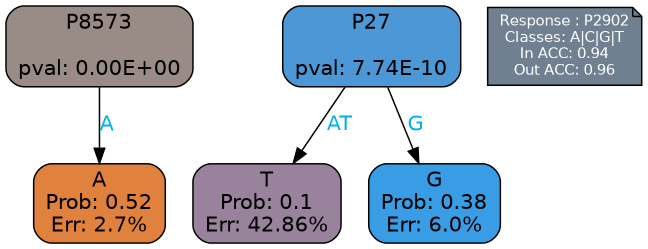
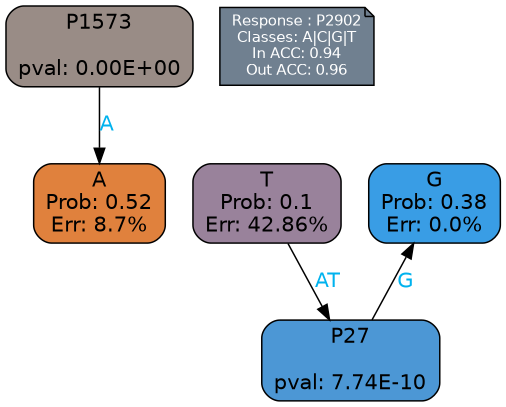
(99, 46) -> (99, 46)
(323, 119) -> (305, 275)
(99, 203) -> (99, 203)
(435, 203) -> (435, 203)
